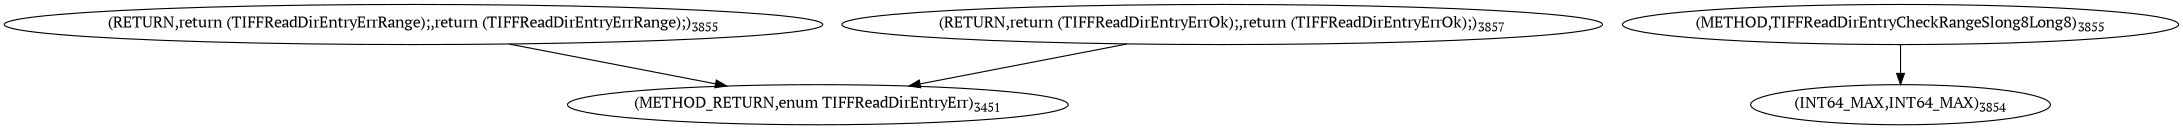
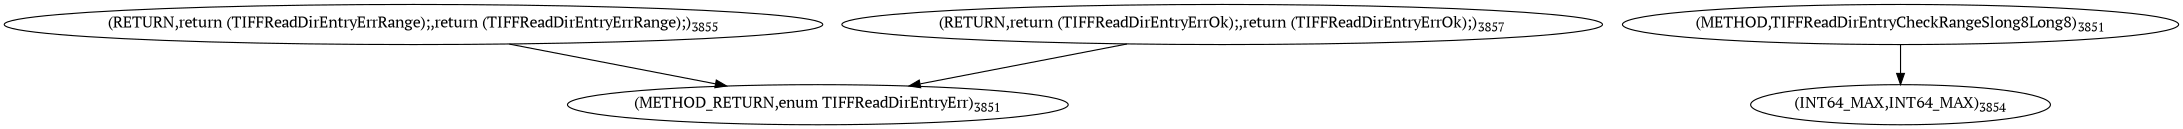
(2092, 23) -> (2092, 23)
(988, 103) -> (988, 103)
